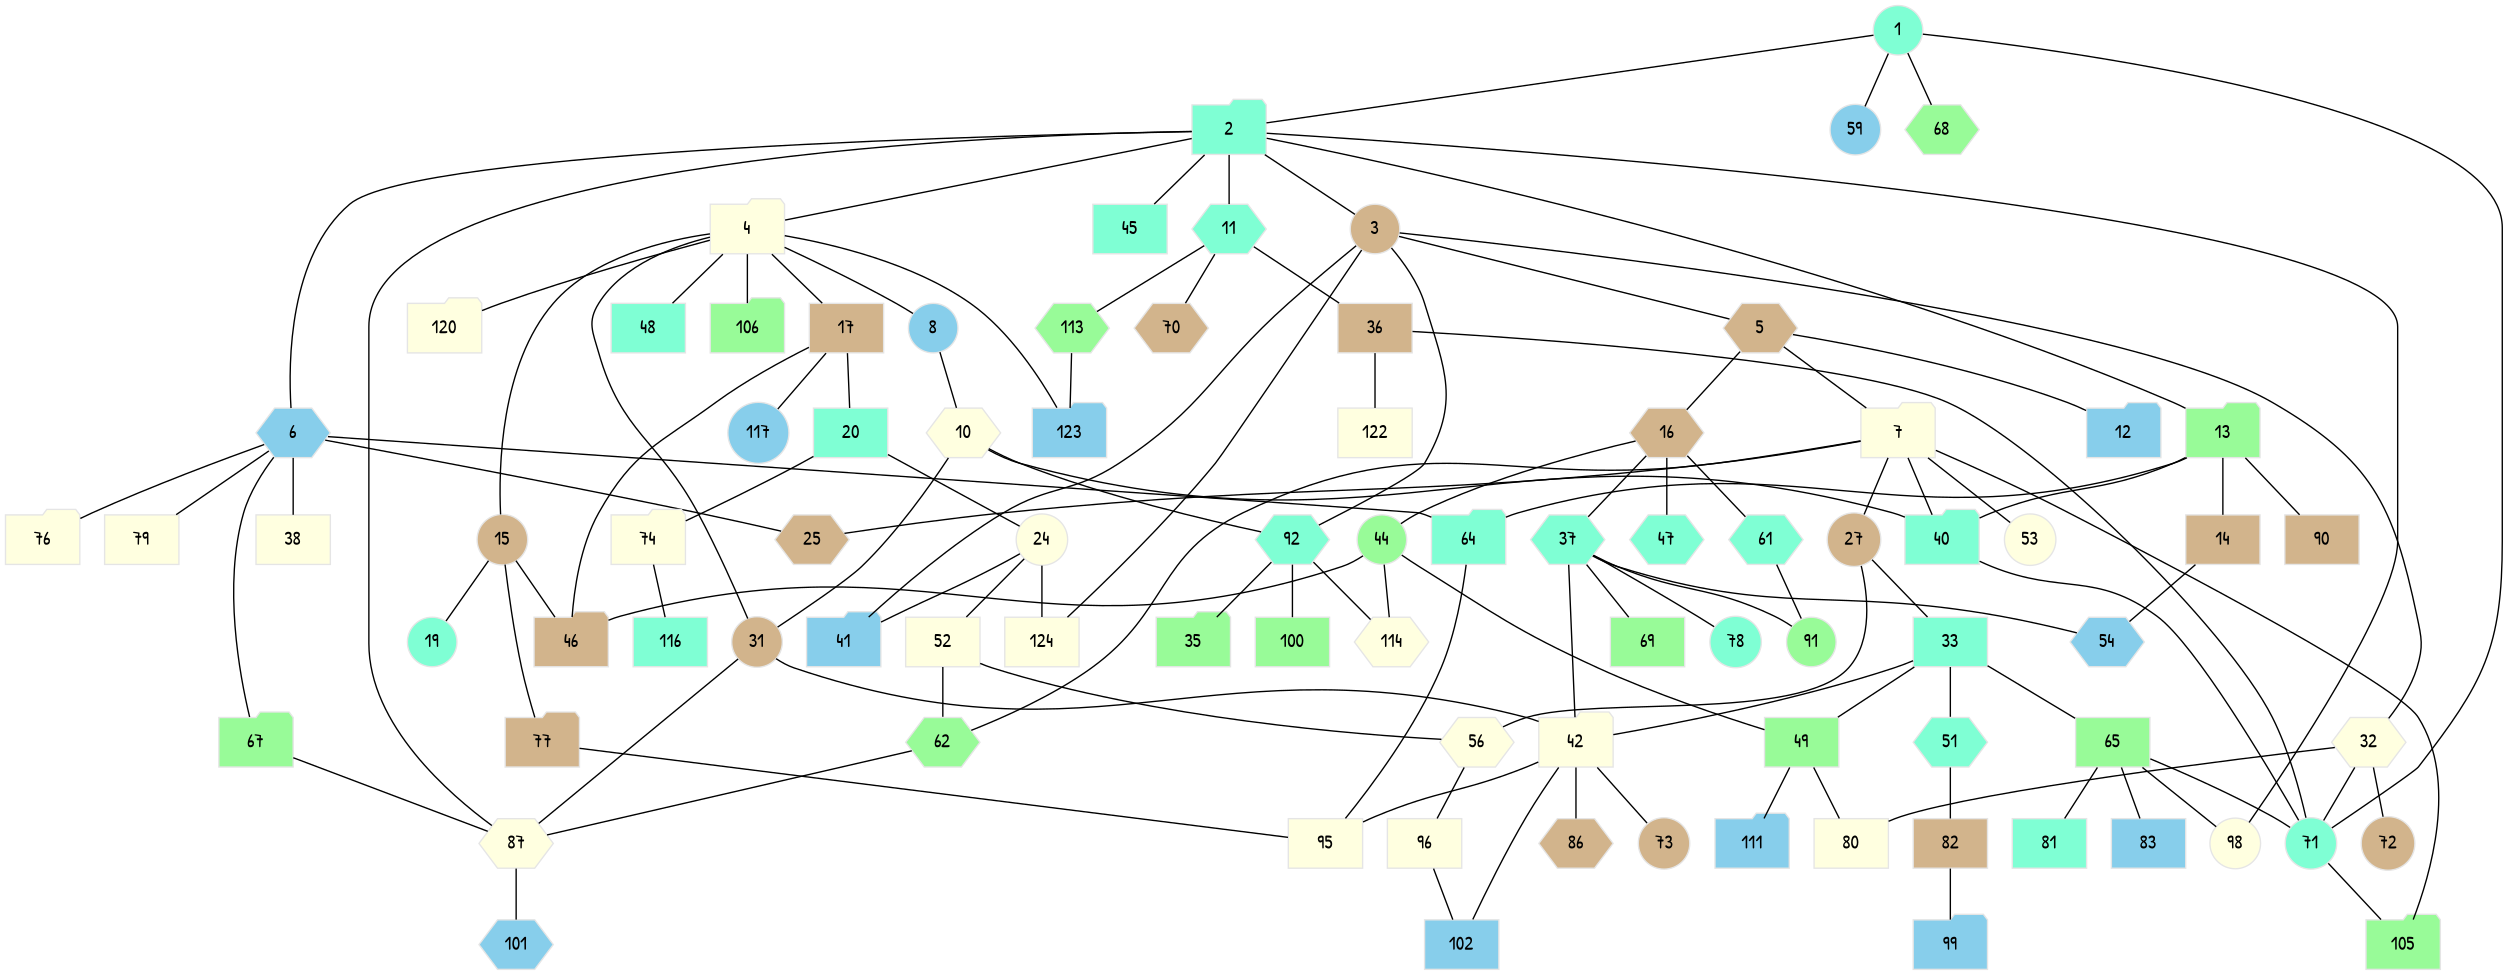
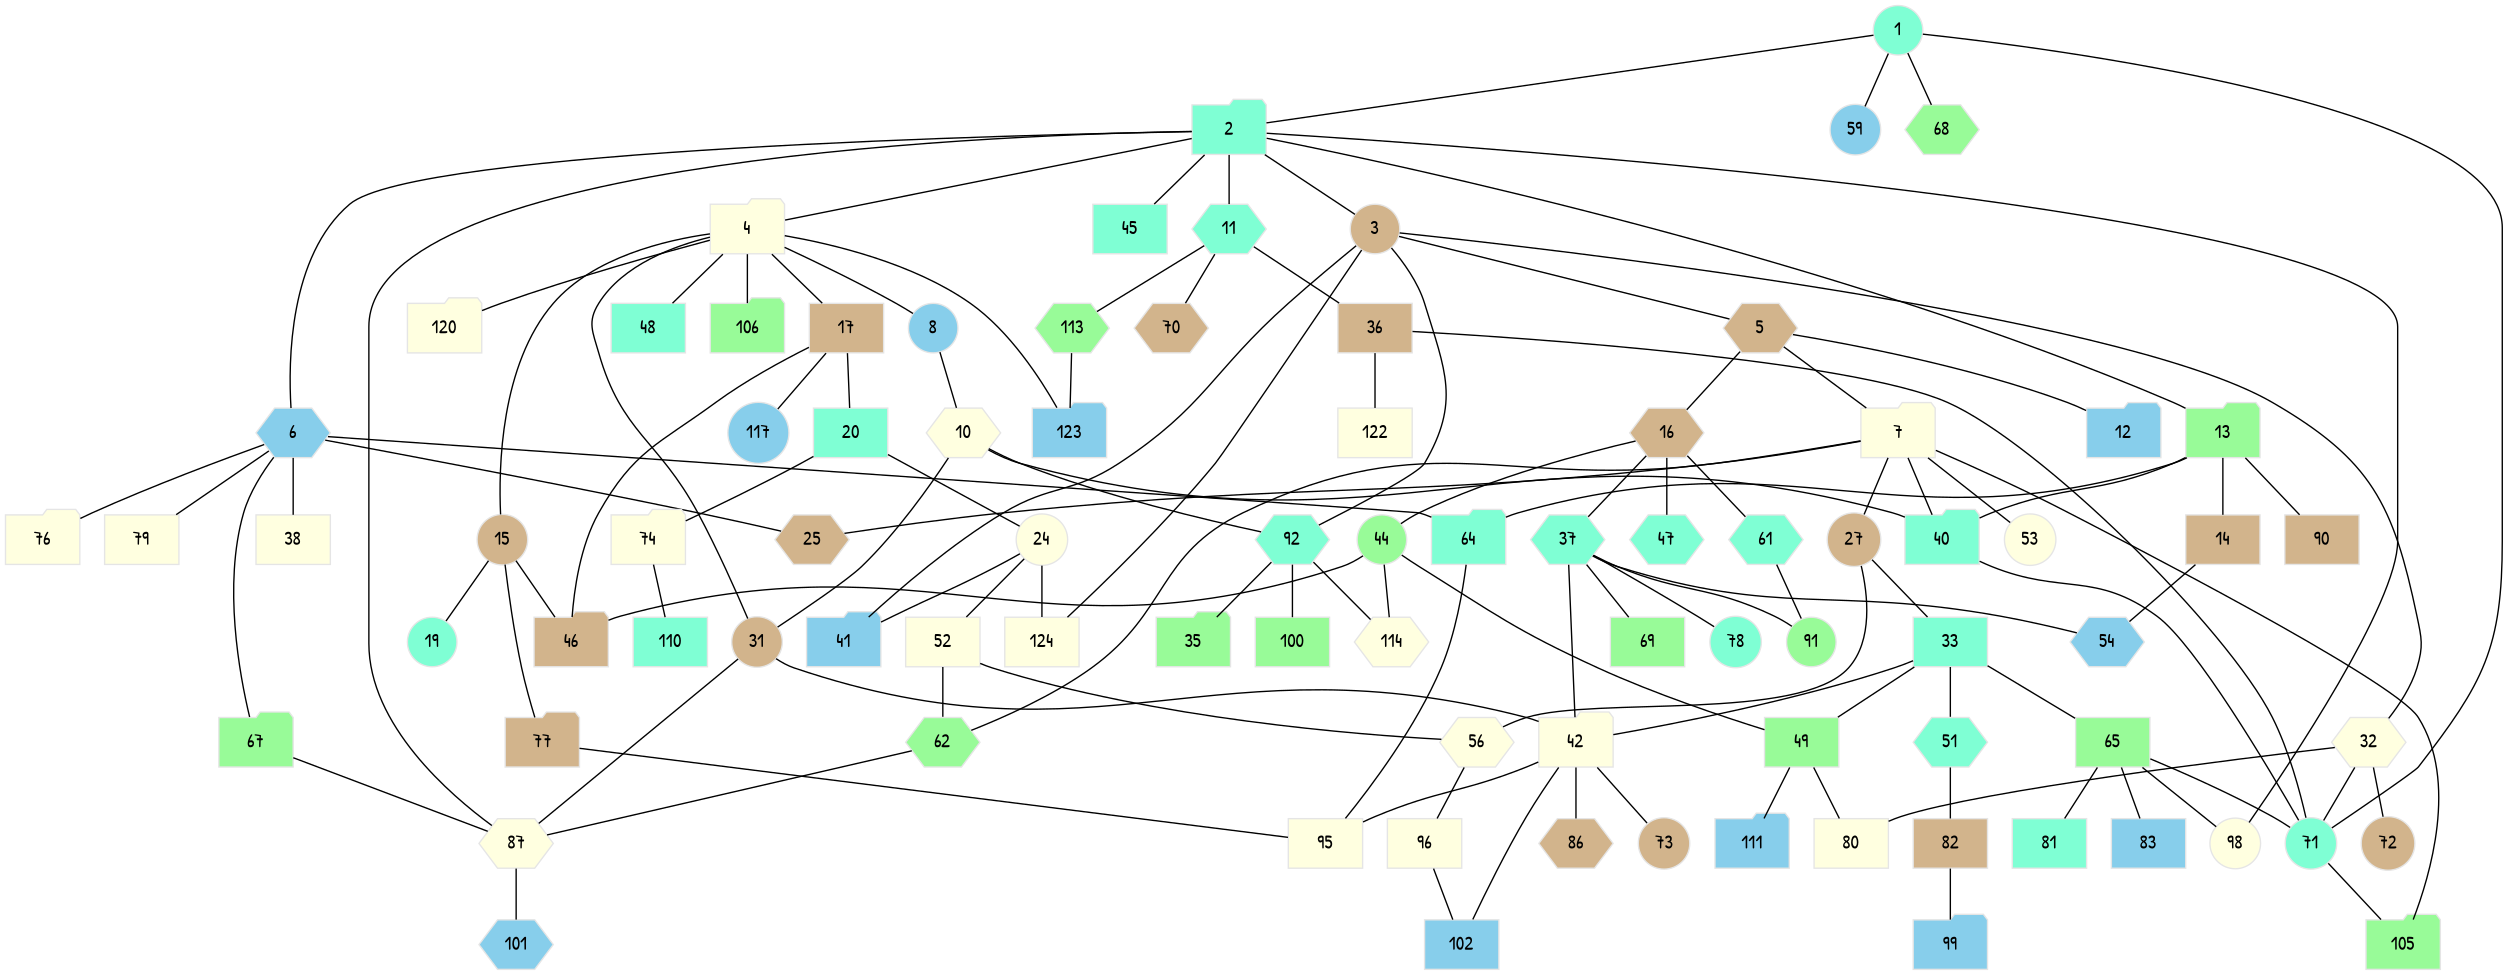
(670, 642) -> (670, 642)
